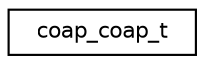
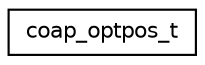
(102, 32) -> (102, 32)
